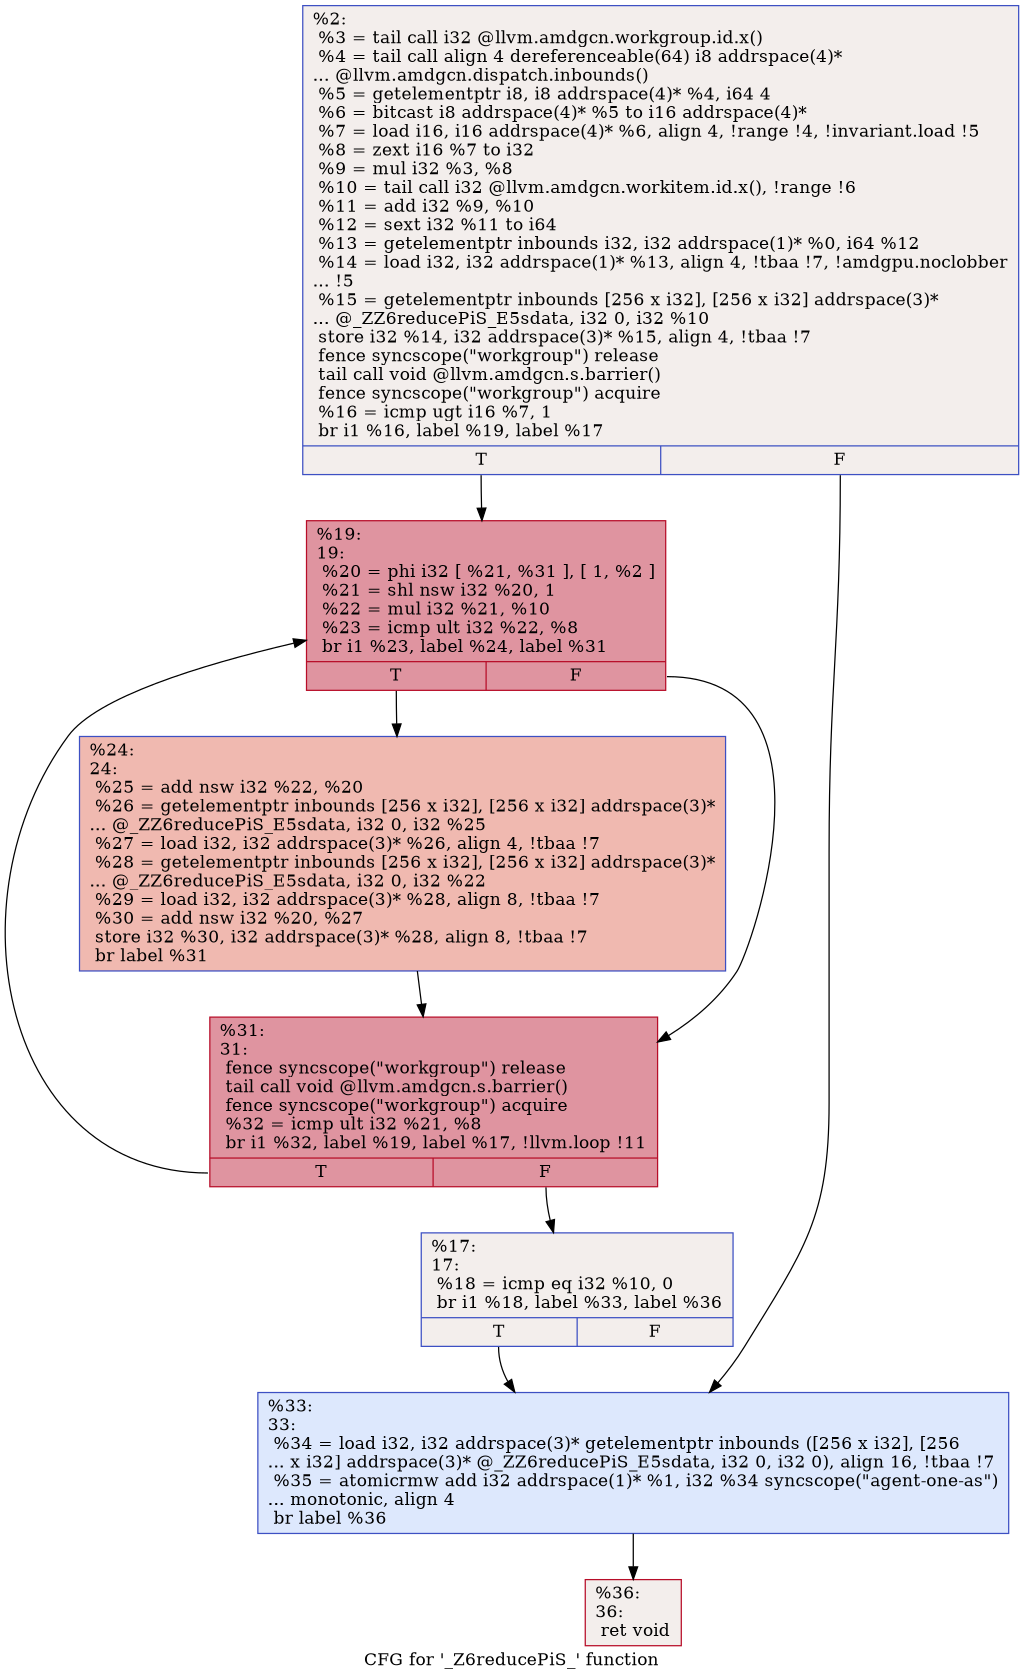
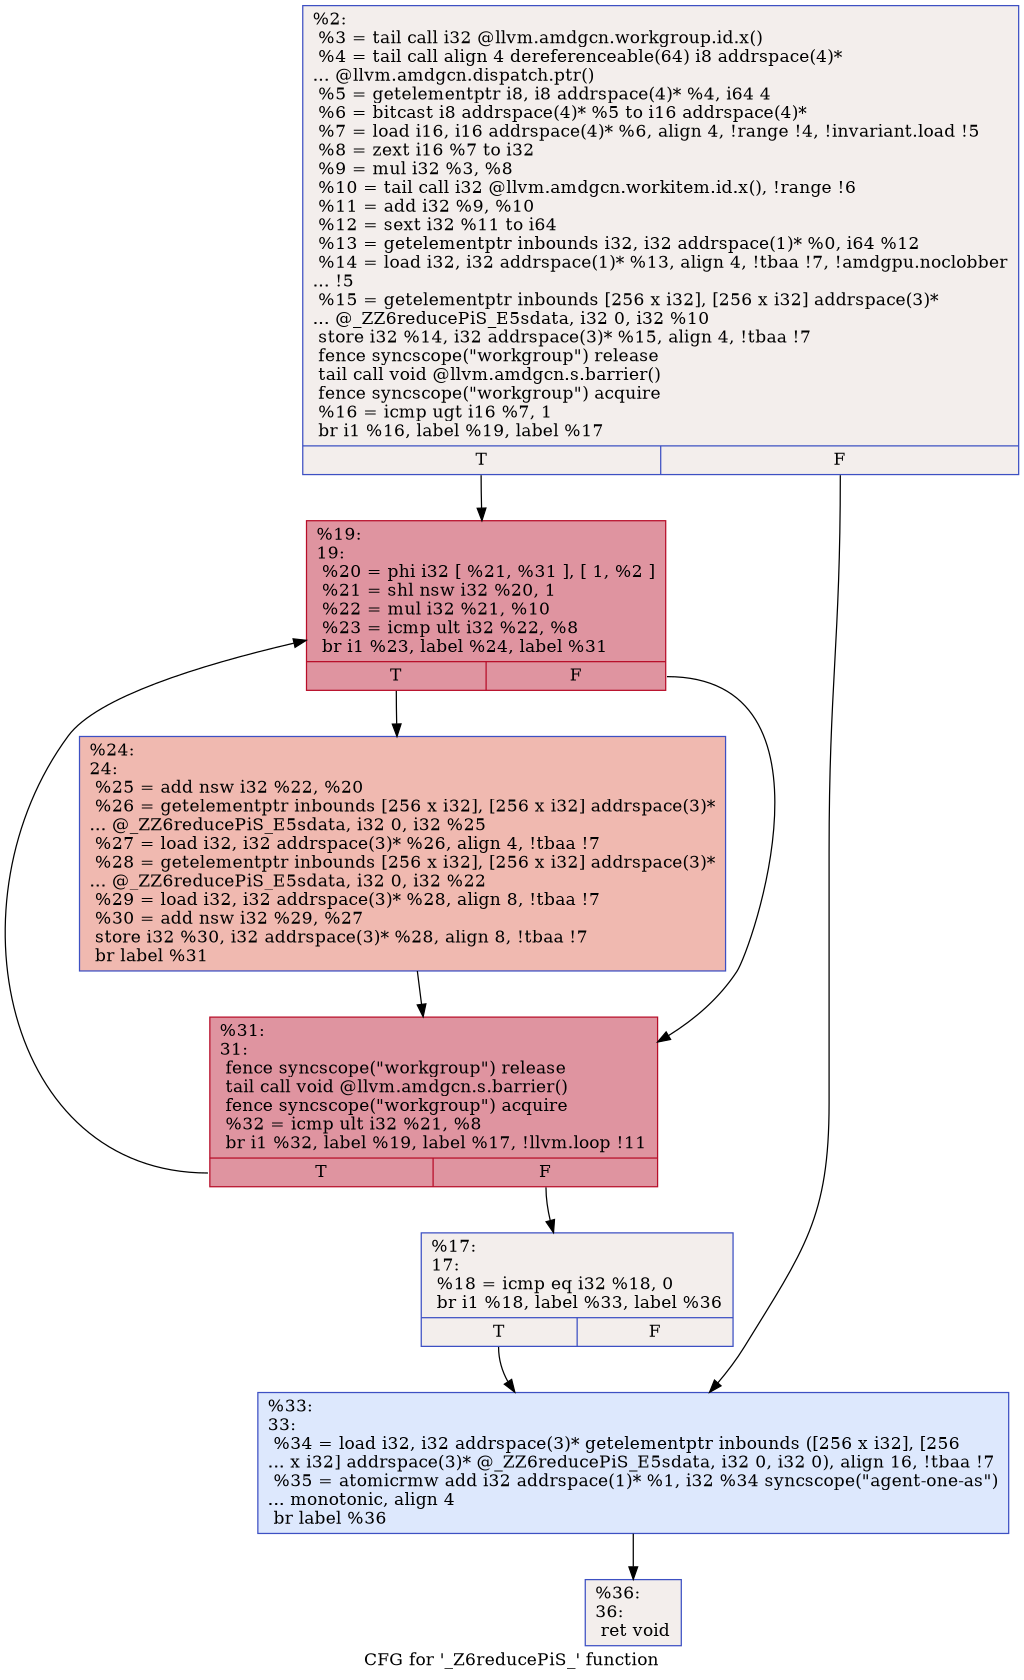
(481, 75) -> (454, 75)
(227, 919) -> (227, 919)
(553, 1284) -> (553, 1284)
(633, 1613) -> (633, 1613)
